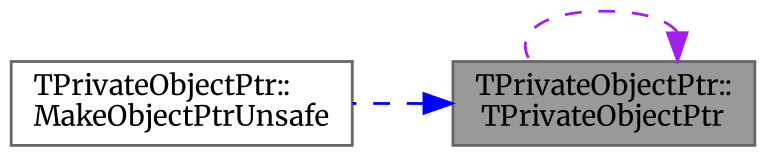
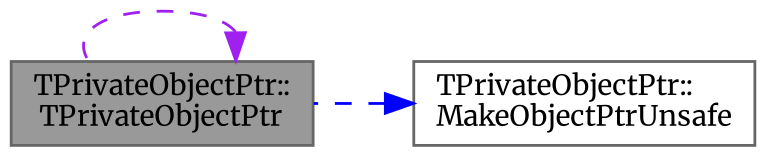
(388, 103) -> (349, 103)
